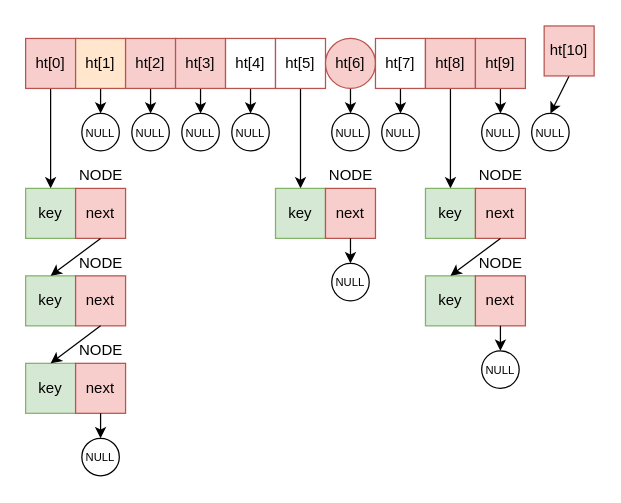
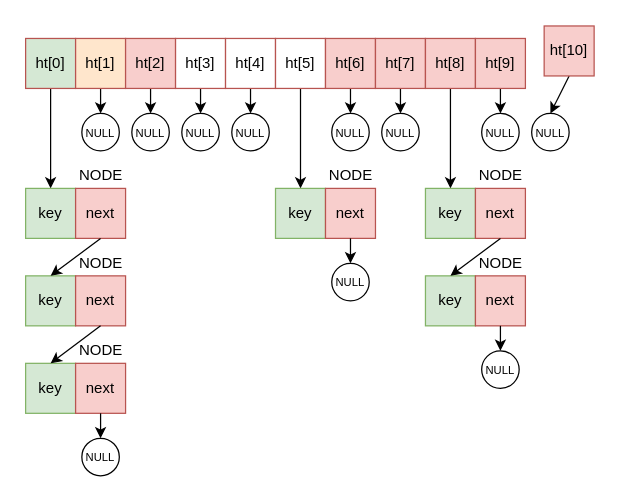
(51, 63) -> (51, 63)
(201, 63) -> (201, 63)
(351, 63) -> (351, 63)
(401, 63) -> (401, 63)
